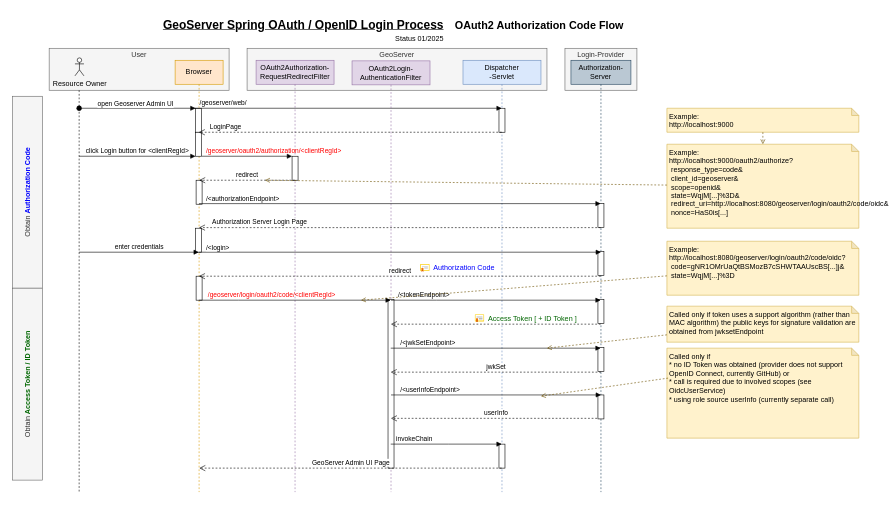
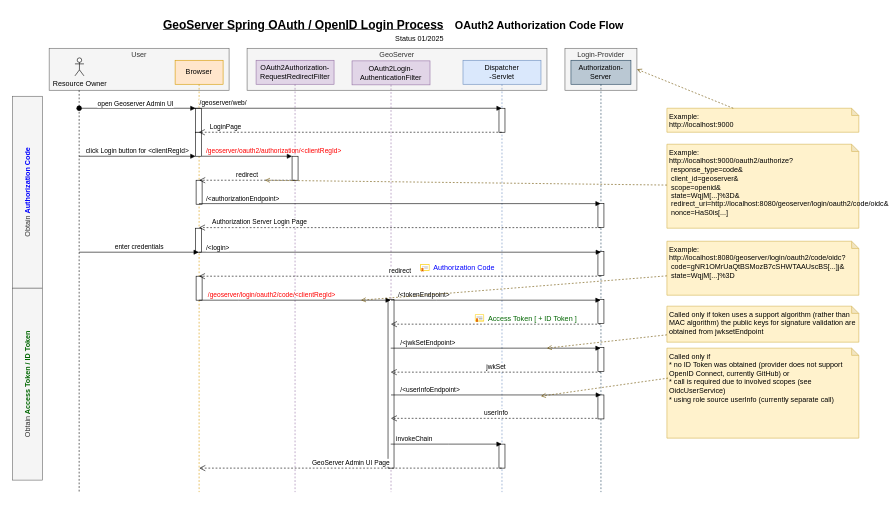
(763, 138) -> (684, 88)
